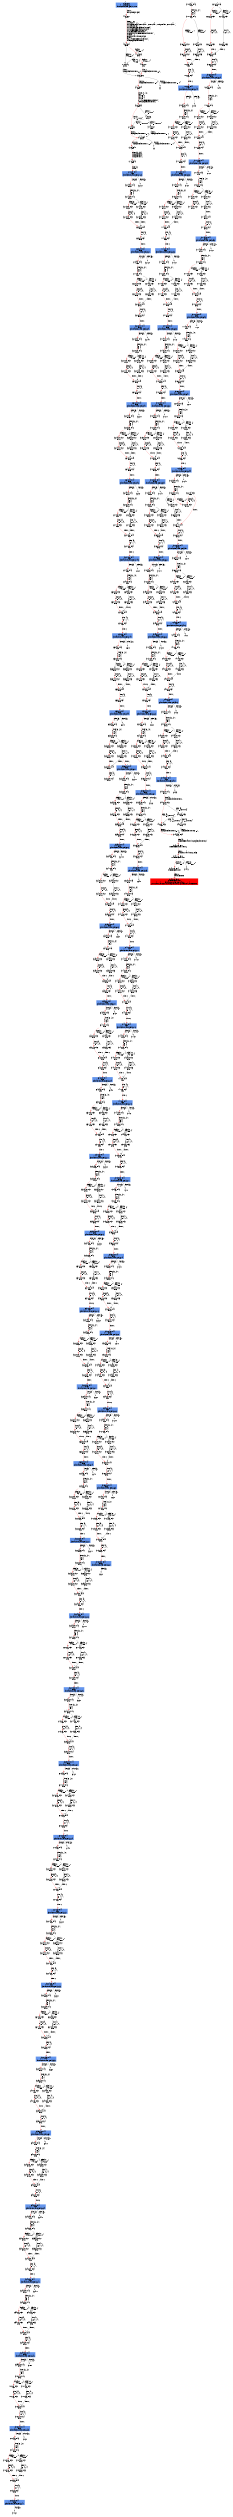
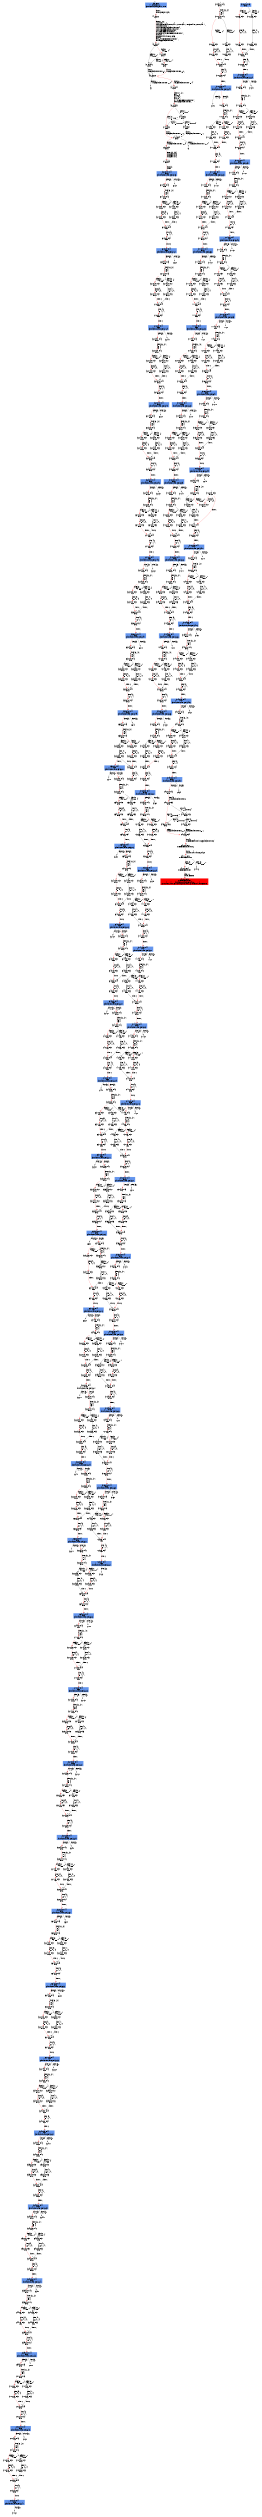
(217, 5) -> (246, 5)
(212, 55) -> (243, 55)
none -> (228, 212)
(102, 1108) -> (116, 1108)
(81, 1261) -> (90, 1249)
(87, 1387) -> (86, 1387)
